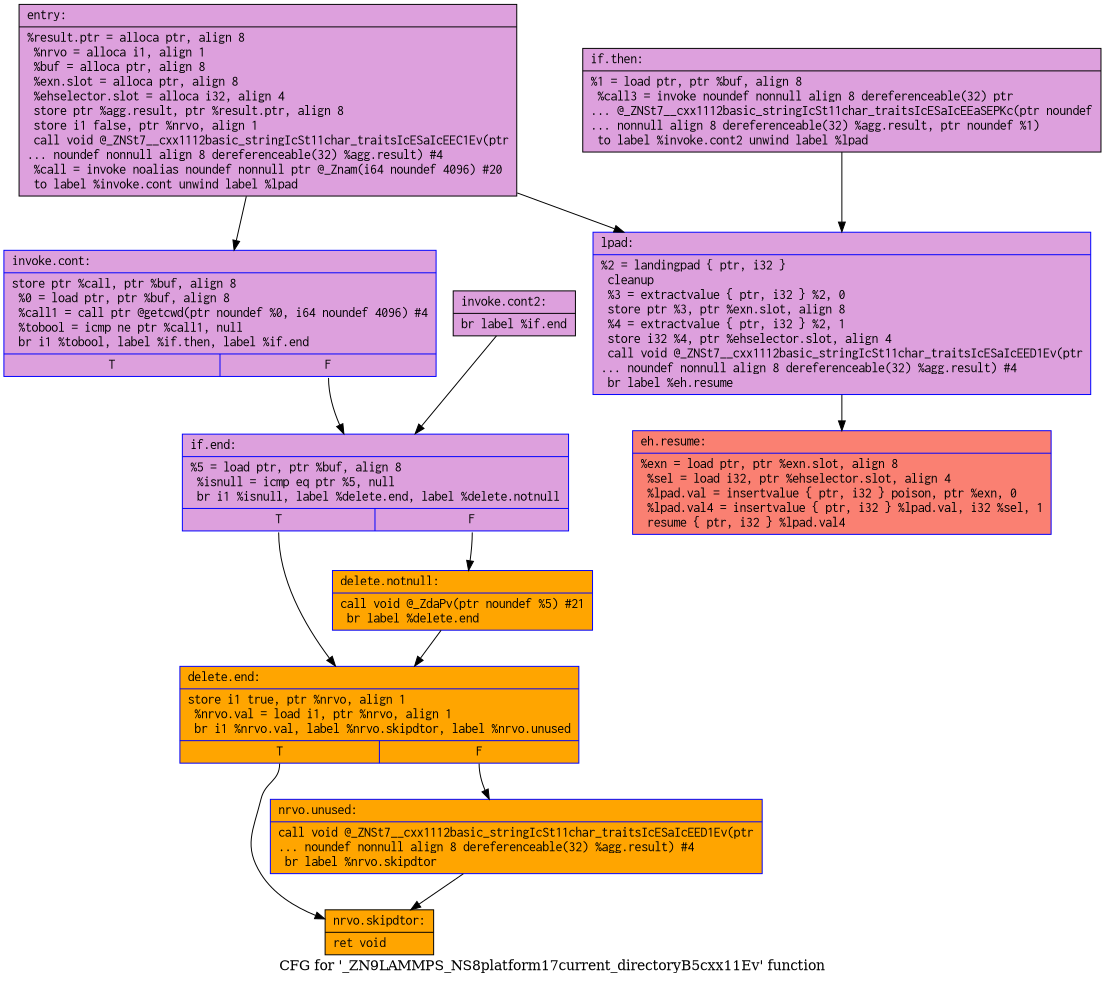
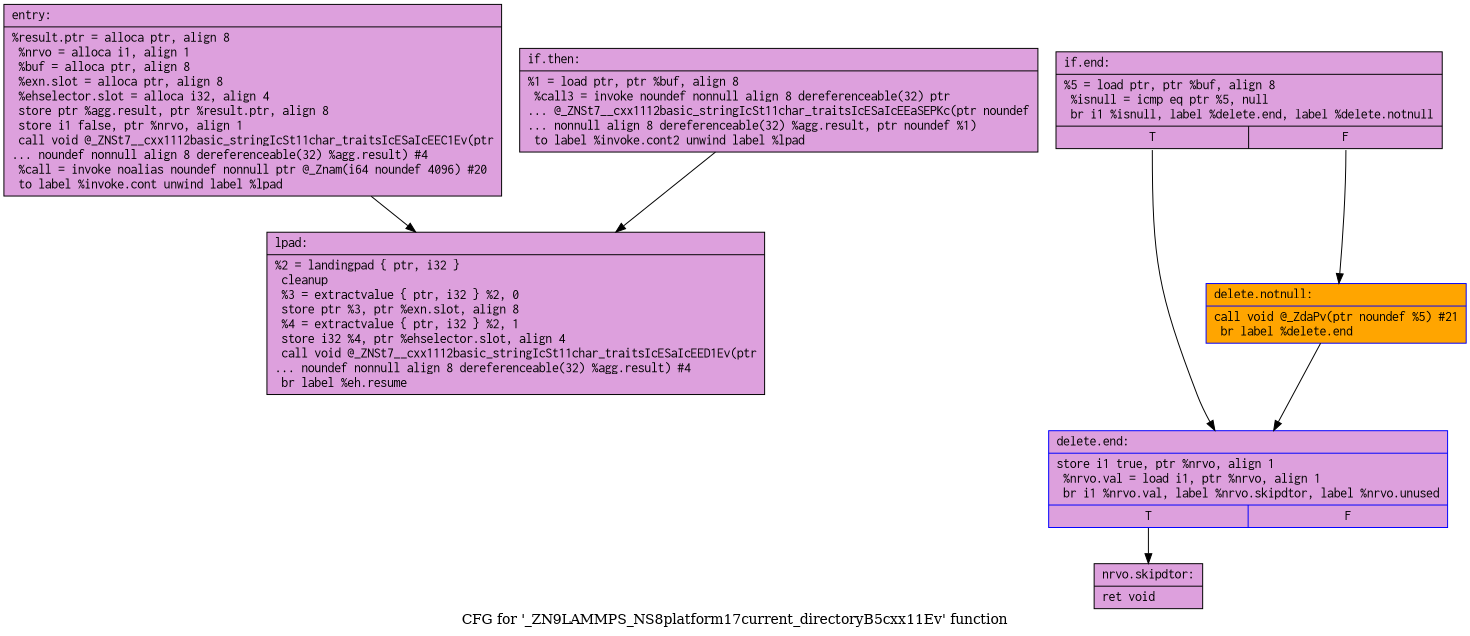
(220, 313) -> none
(514, 313) -> none
(842, 313) -> (516, 313)
(375, 483) -> (1249, 100)
(842, 483) -> none
(379, 715) -> (1248, 479)
(516, 836) -> none
(379, 932) -> (1148, 586)
